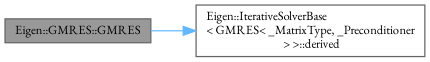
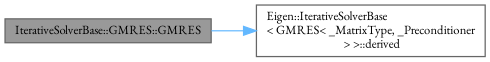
(78, 31) -> (108, 31)
